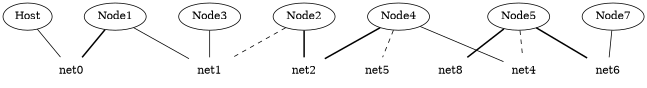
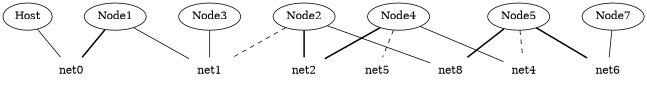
none -> (379, 44)
